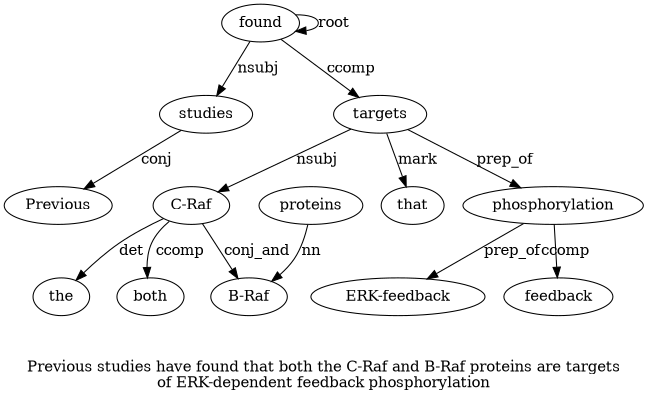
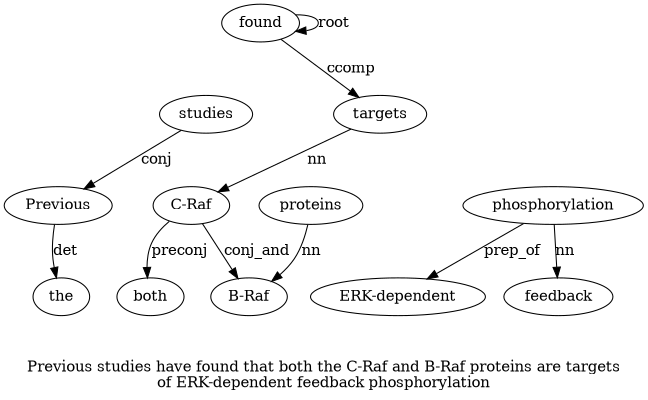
(236, 64) -> none
(460, 156) -> none
(317, 160) -> (317, 160)
(413, 206) -> none
(121, 242) -> (52, 246)
(180, 251) -> (180, 251)
(565, 251) -> (565, 251)
(398, 297) -> (398, 297)
